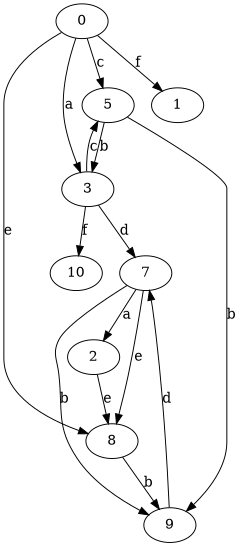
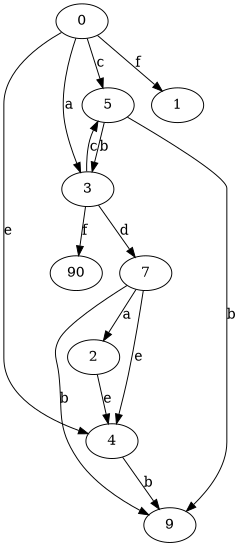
(76, 273) -> (76, 273)
(163, 404) -> none
(112, 441) -> (112, 441)
